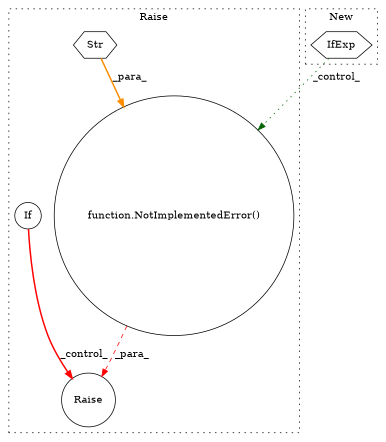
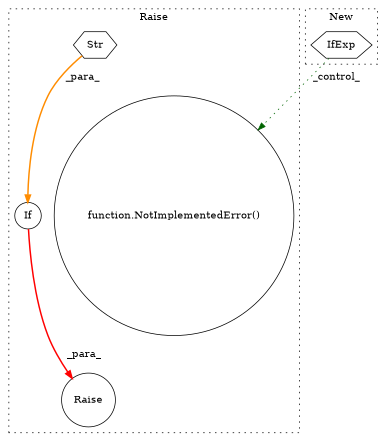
(111, 79) -> (39, 119)
(116, 348) -> none
(84, 354) -> (84, 354)
